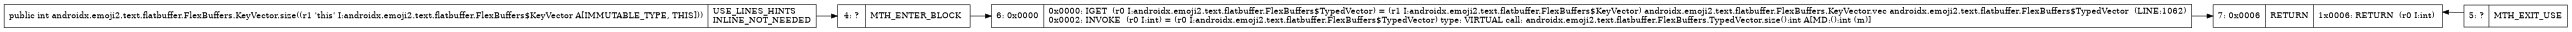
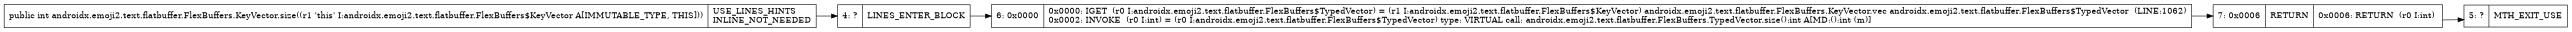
(2456, 12) -> (2450, 20)
(916, 16) -> (916, 16)
(2378, 16) -> (2378, 16)
